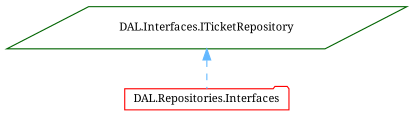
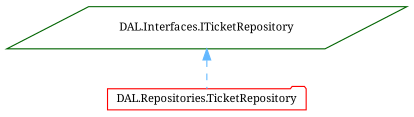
(207, 99) -> (207, 99)
